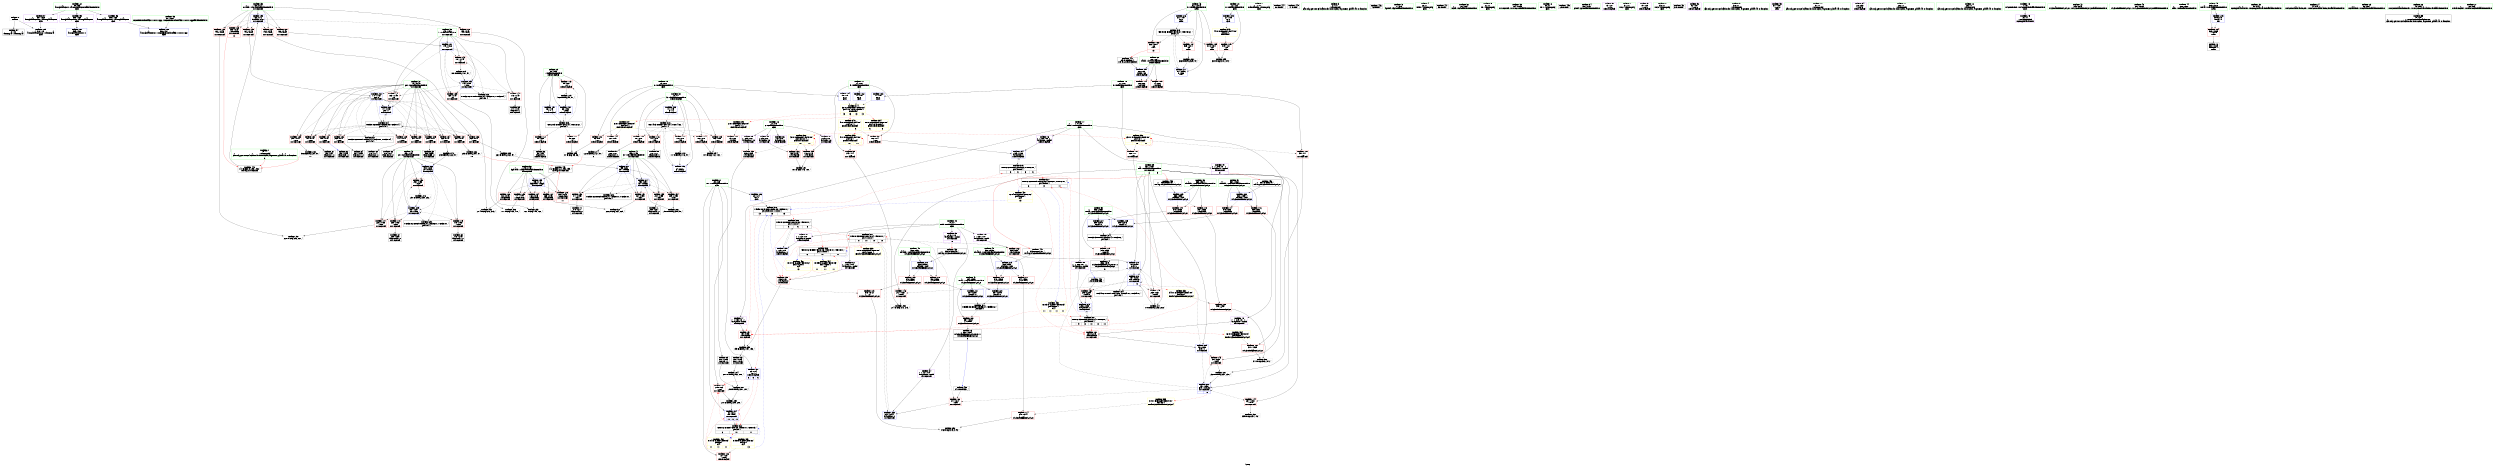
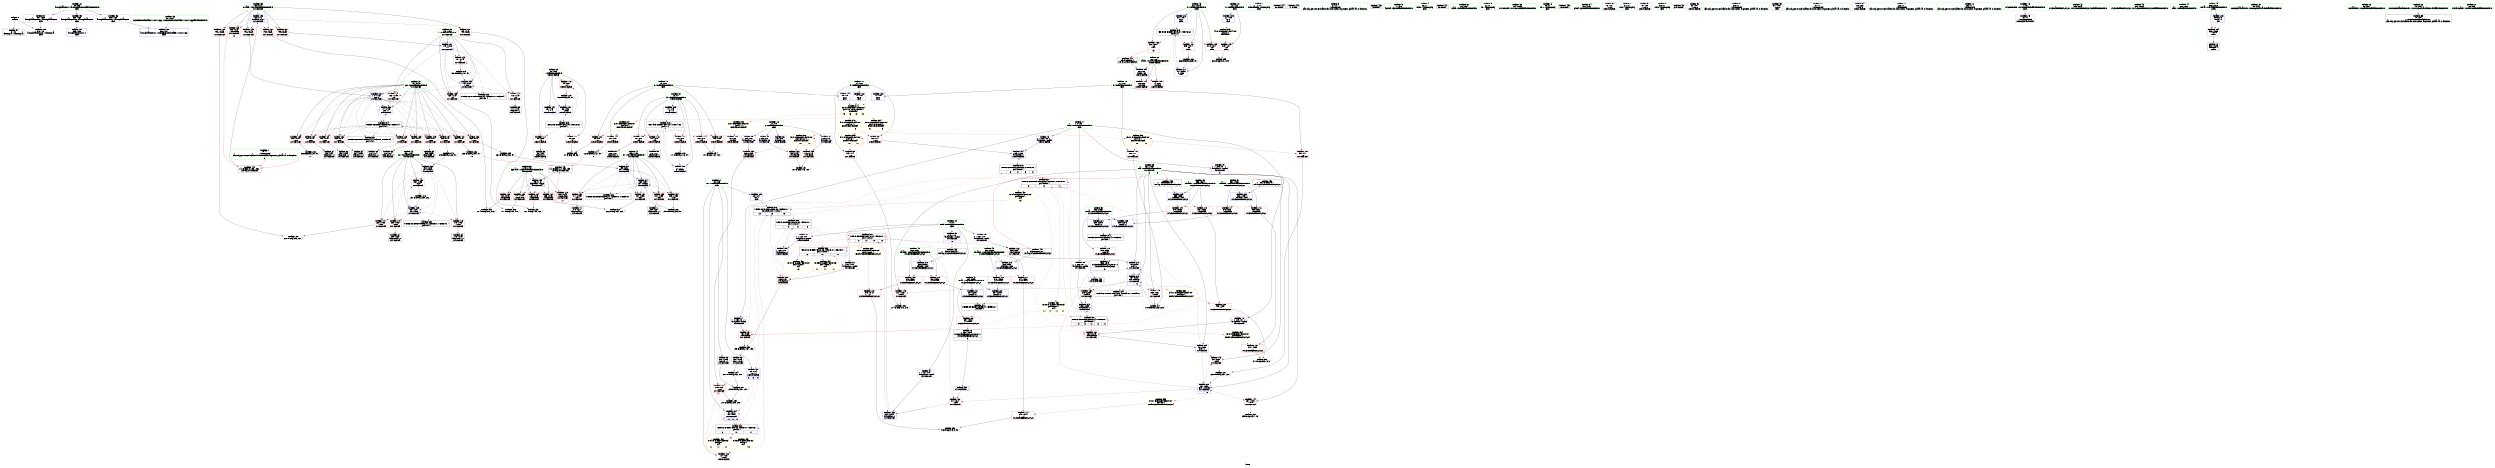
(2315, 7) -> none
(778, 286) -> (869, 272)
